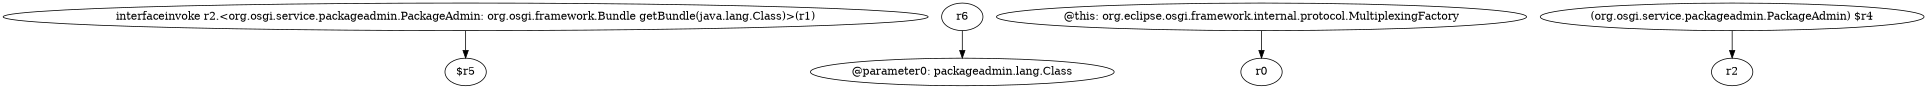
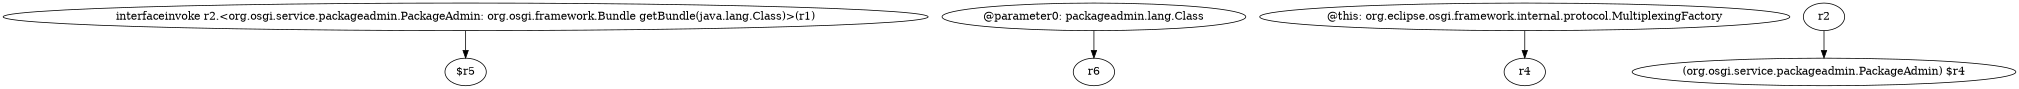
(962, 41) -> (1094, 41)
(1732, 41) -> (1824, 41)
(1261, 72) -> (1525, 72)
